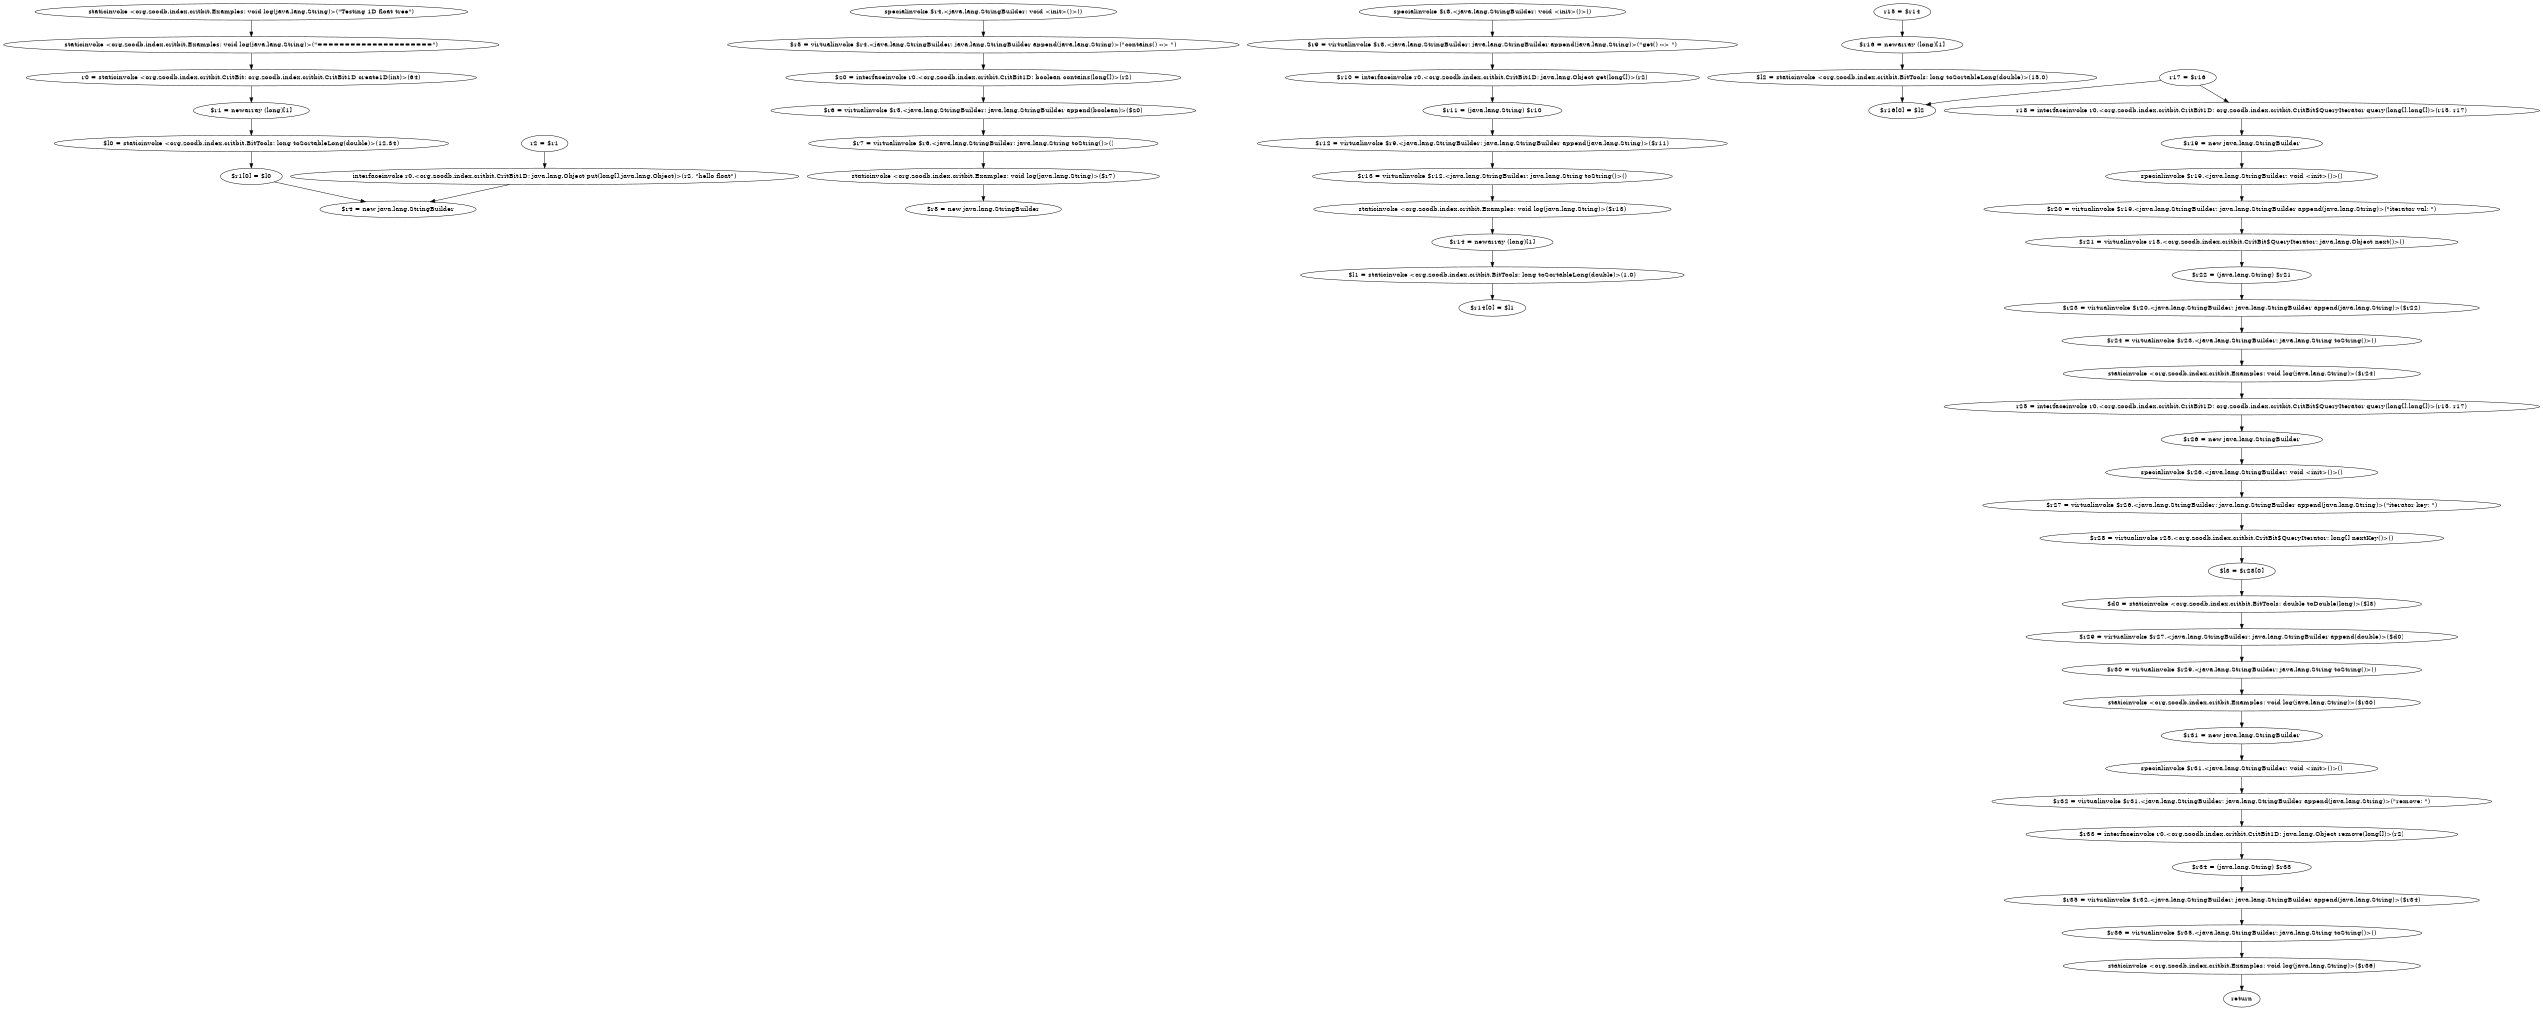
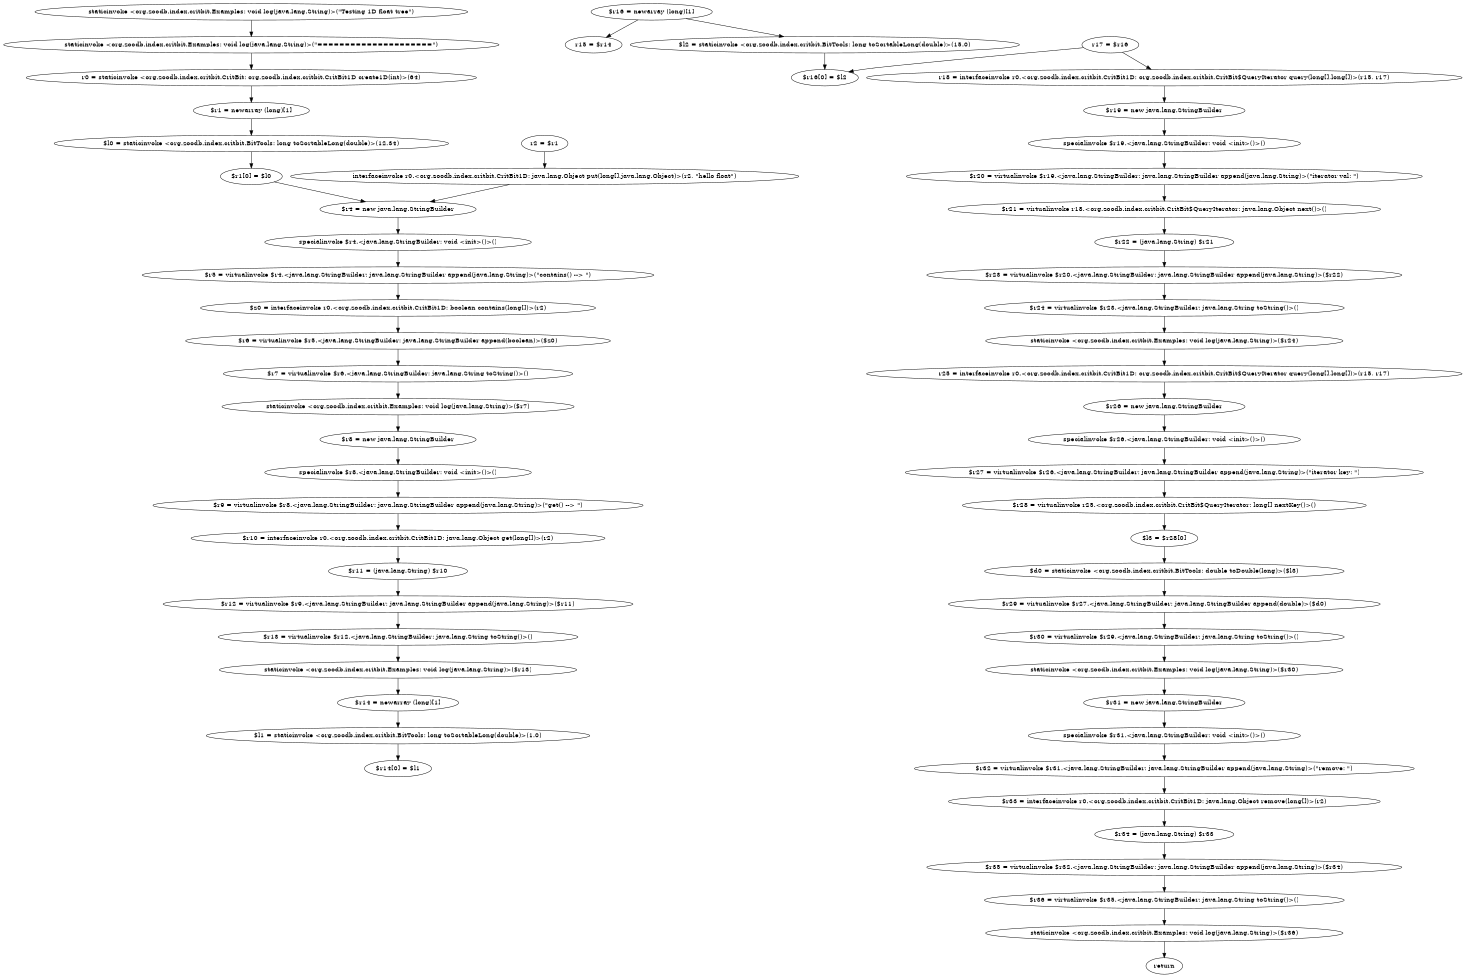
(1902, 26) -> (624, 27)
none -> (398, 223)
none -> (398, 454)
